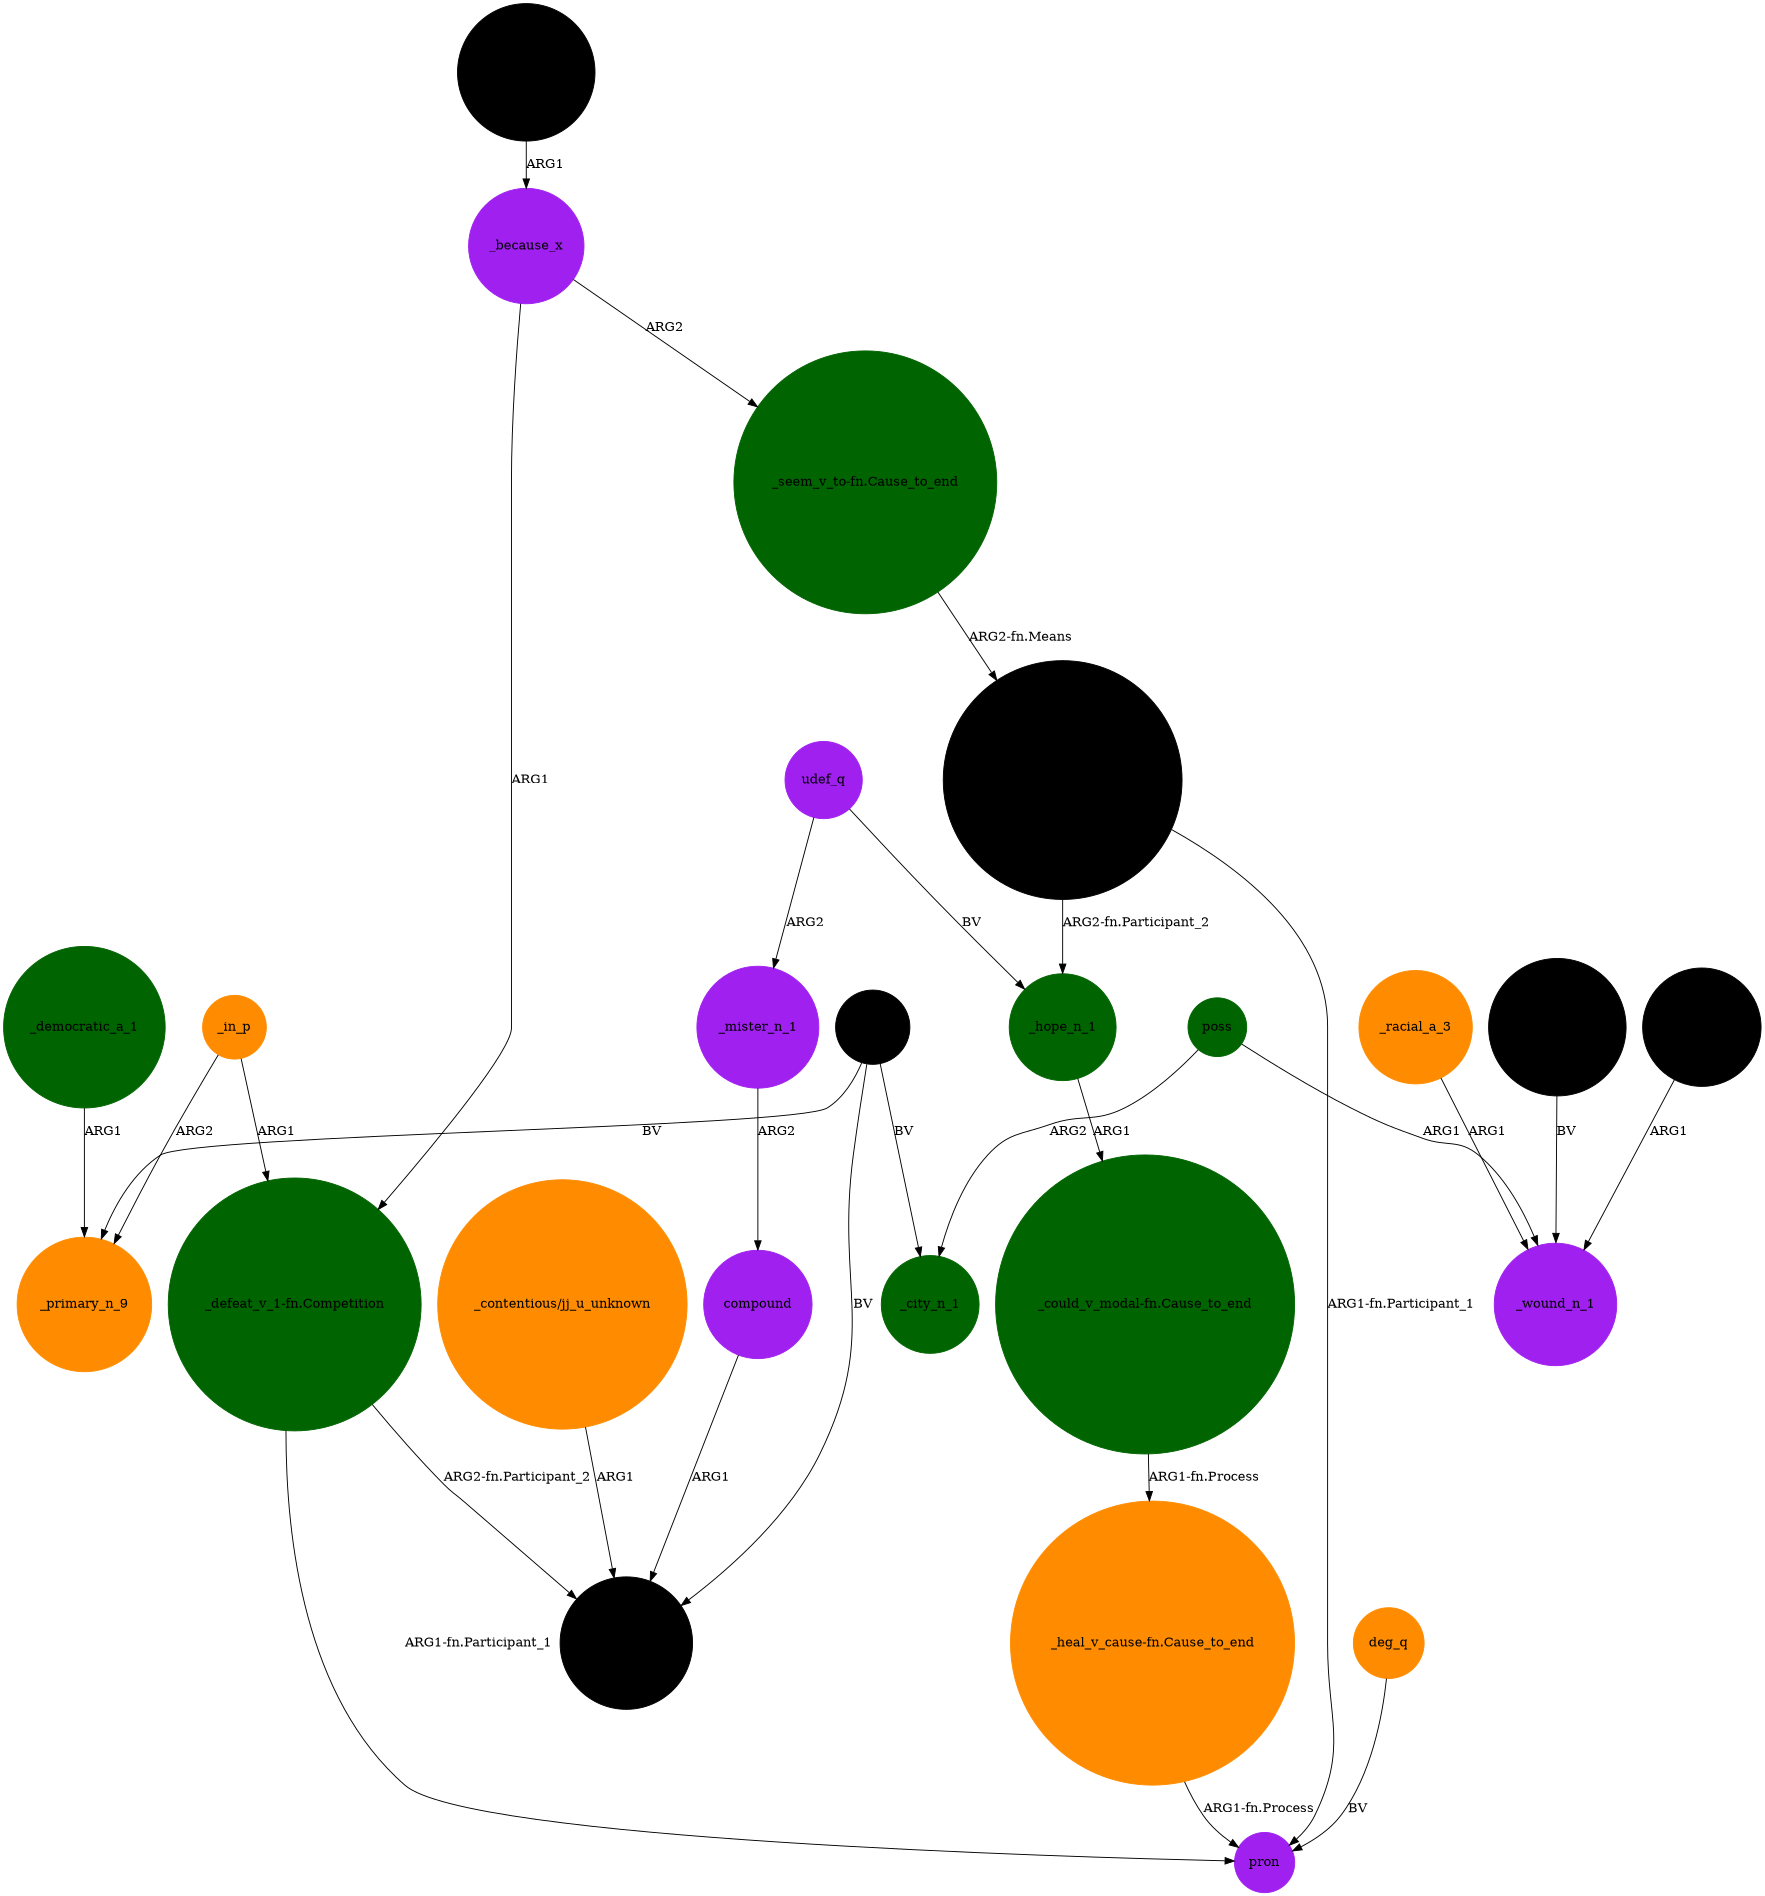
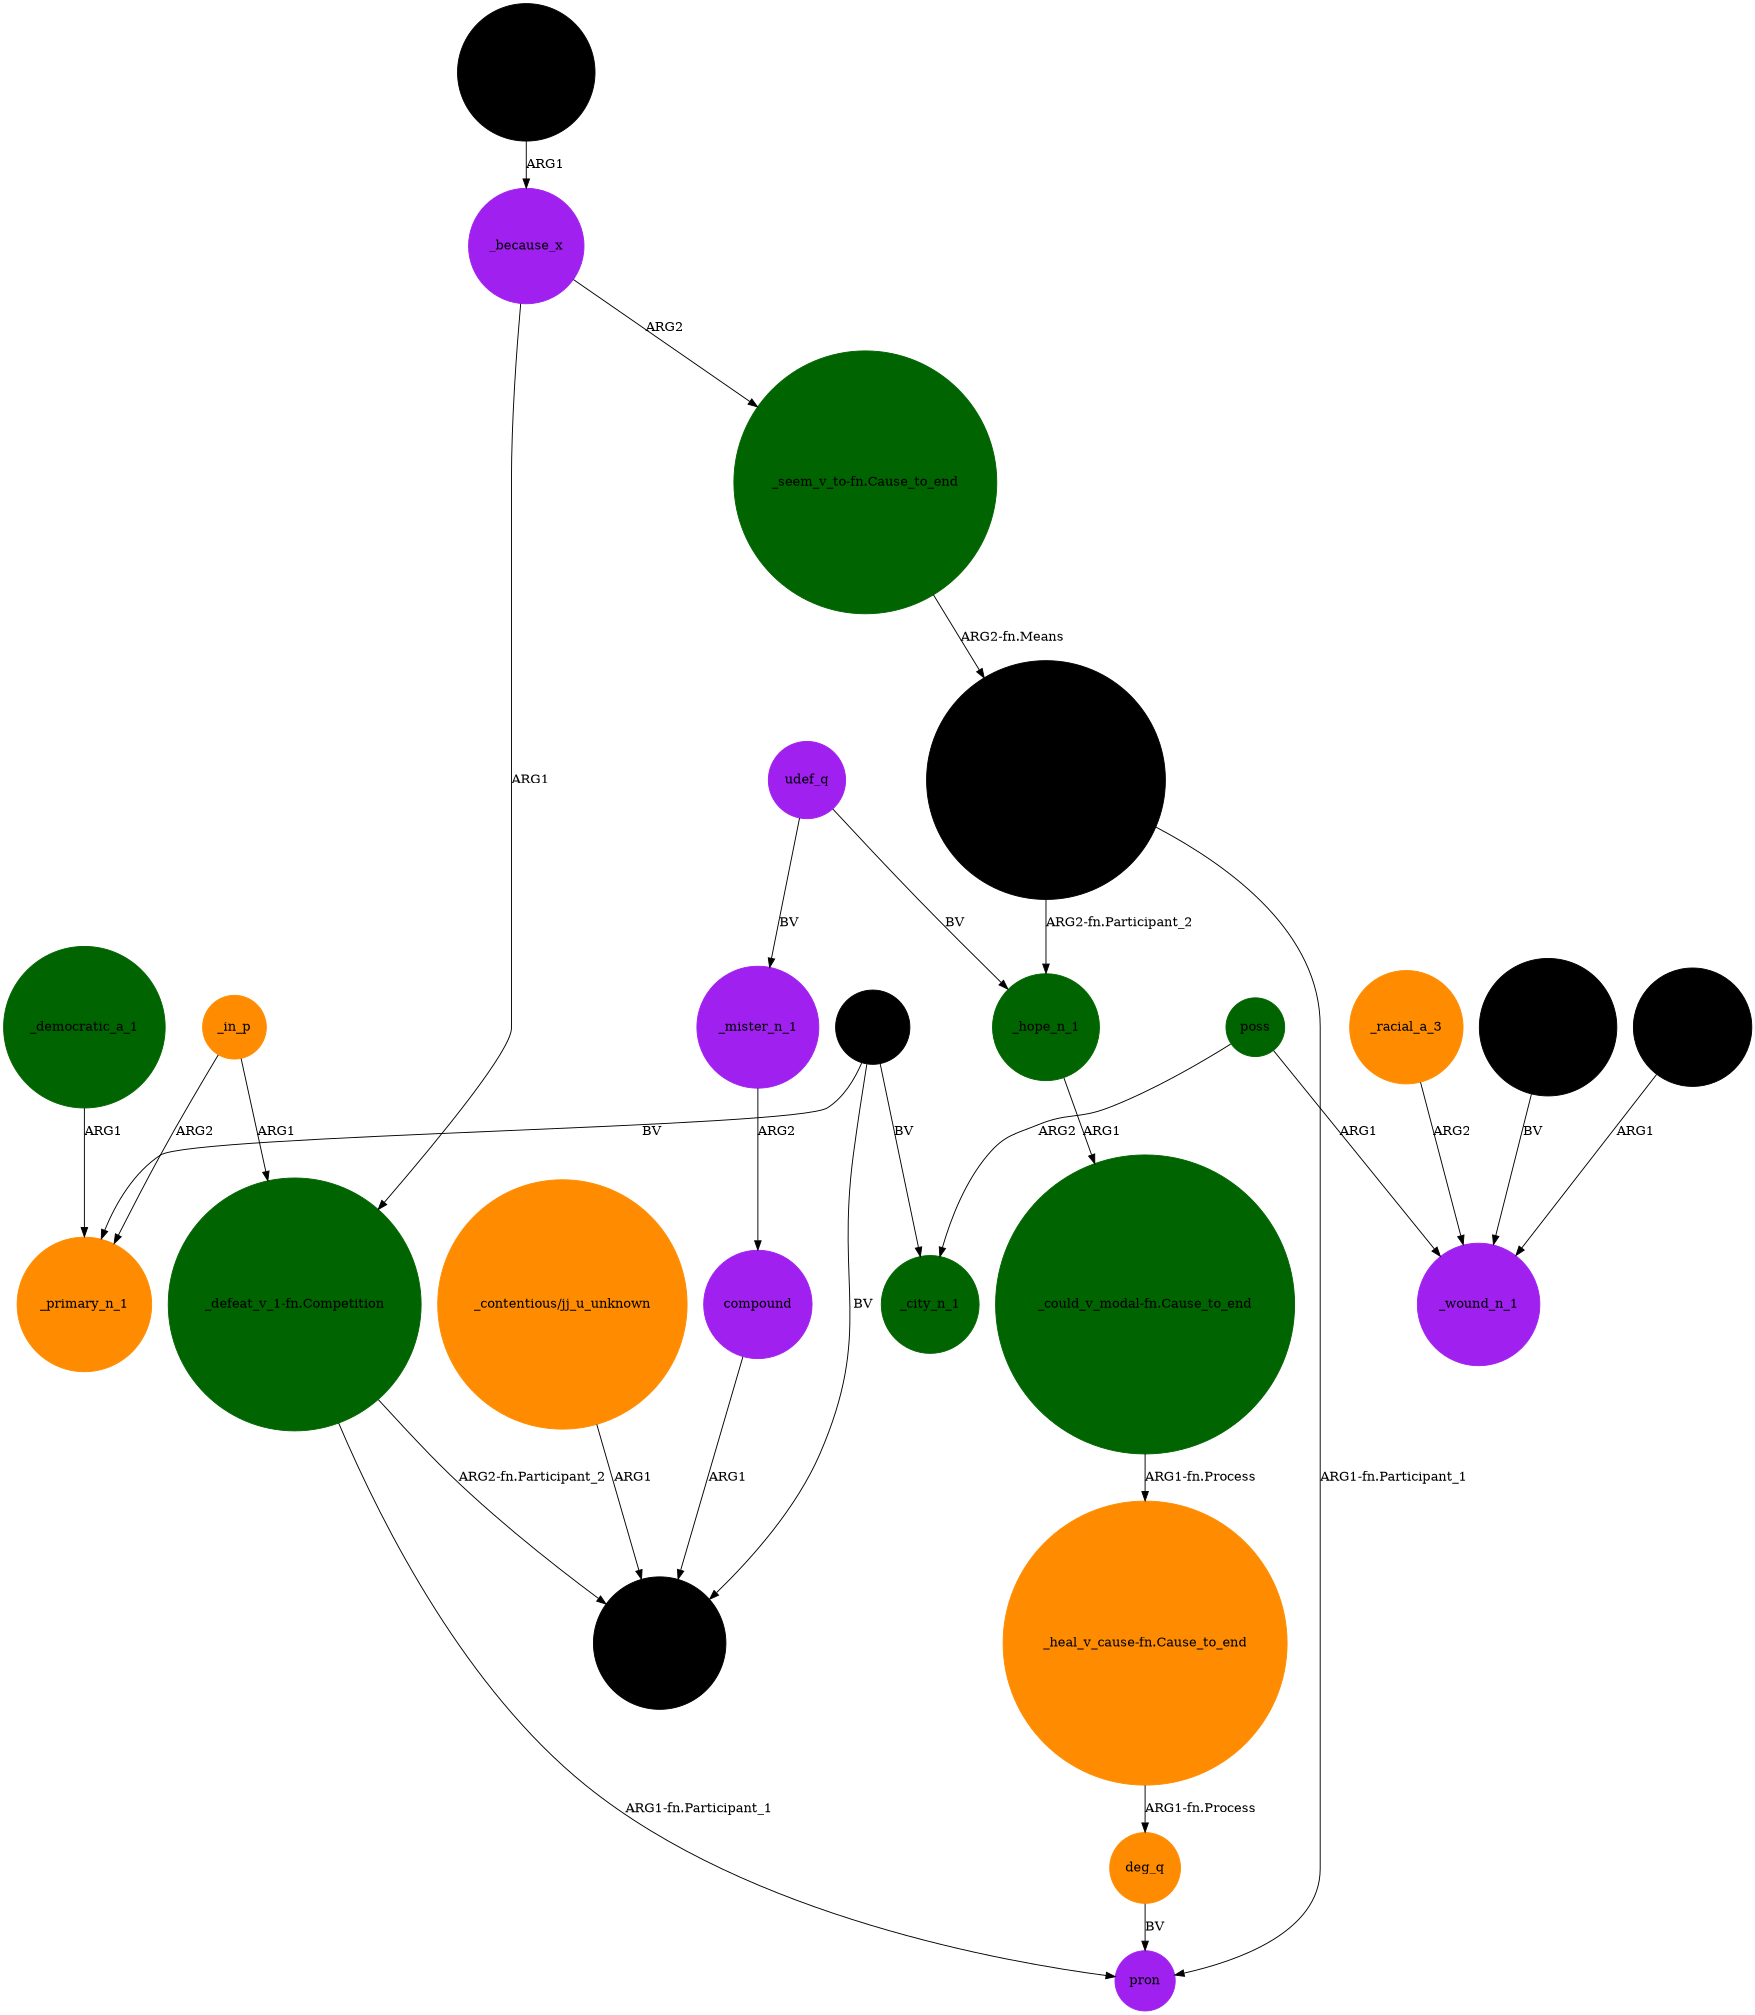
(806, 923) -> (789, 923)
(1487, 1132) -> (1452, 1131)
(84, 1304) -> (84, 1304)
(1203, 1815) -> (1145, 1804)
